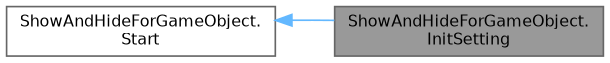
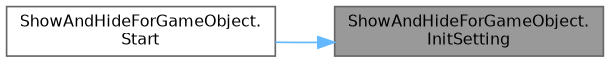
(313, 20) -> (297, 42)
